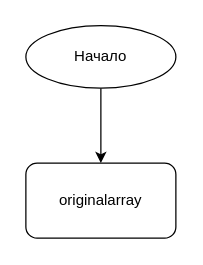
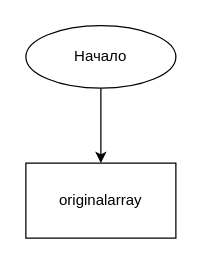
(101, 201) -> (101, 201)
